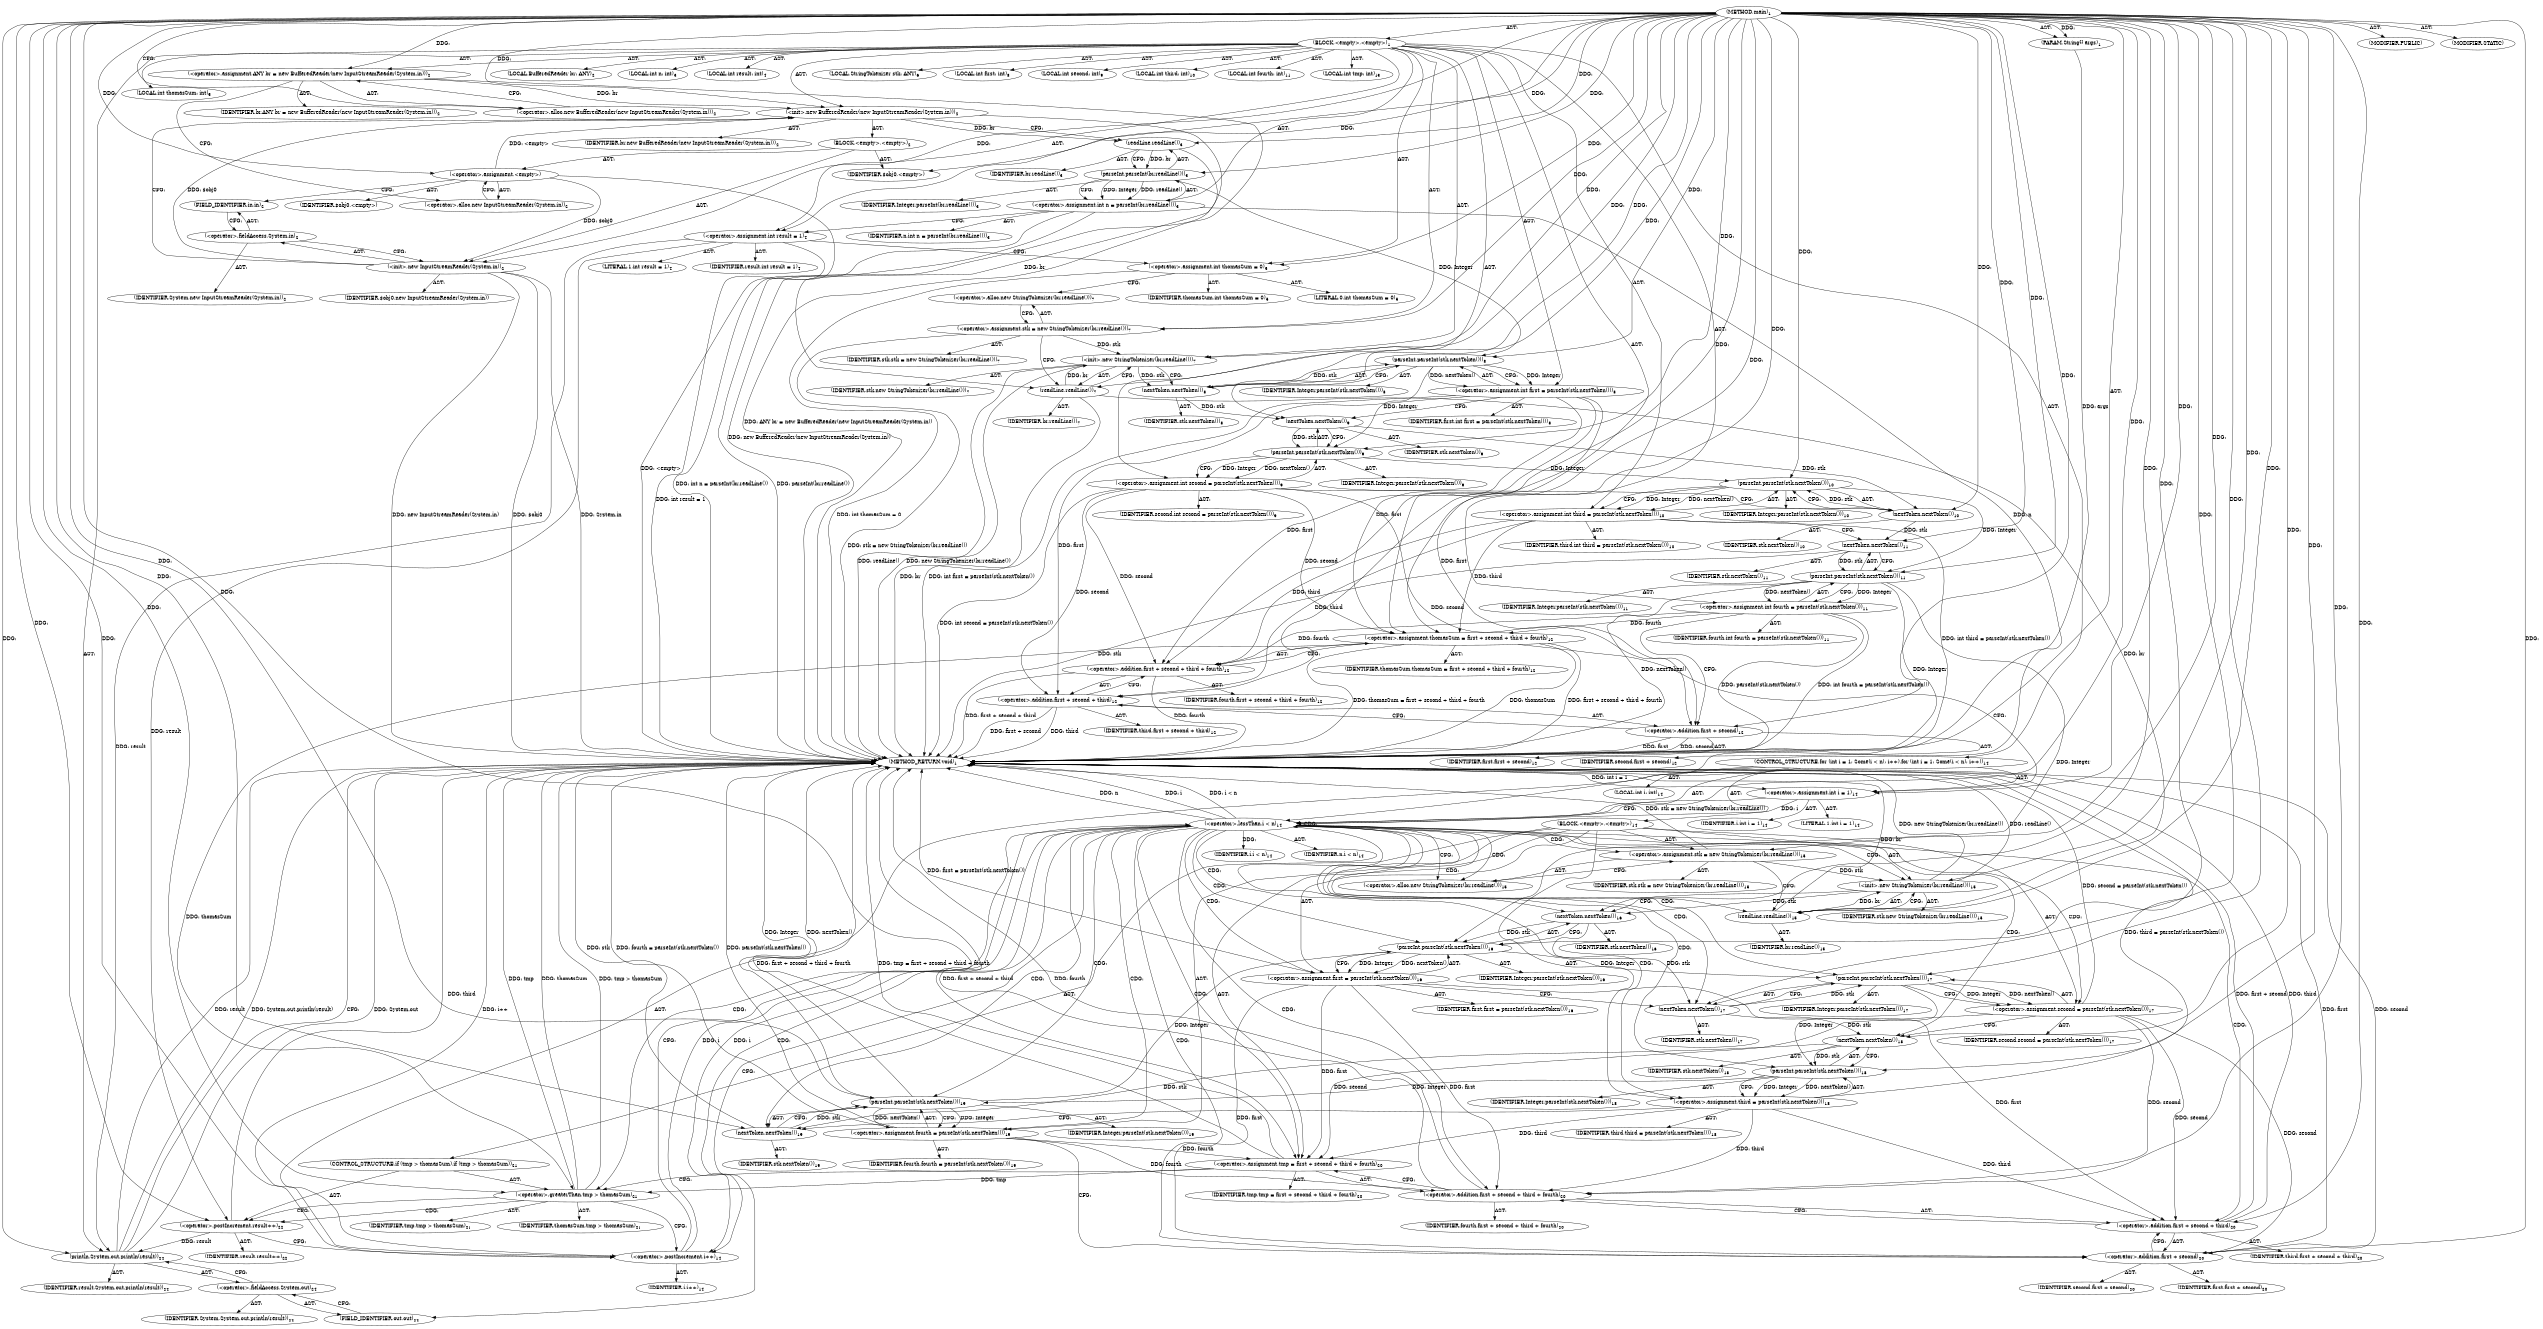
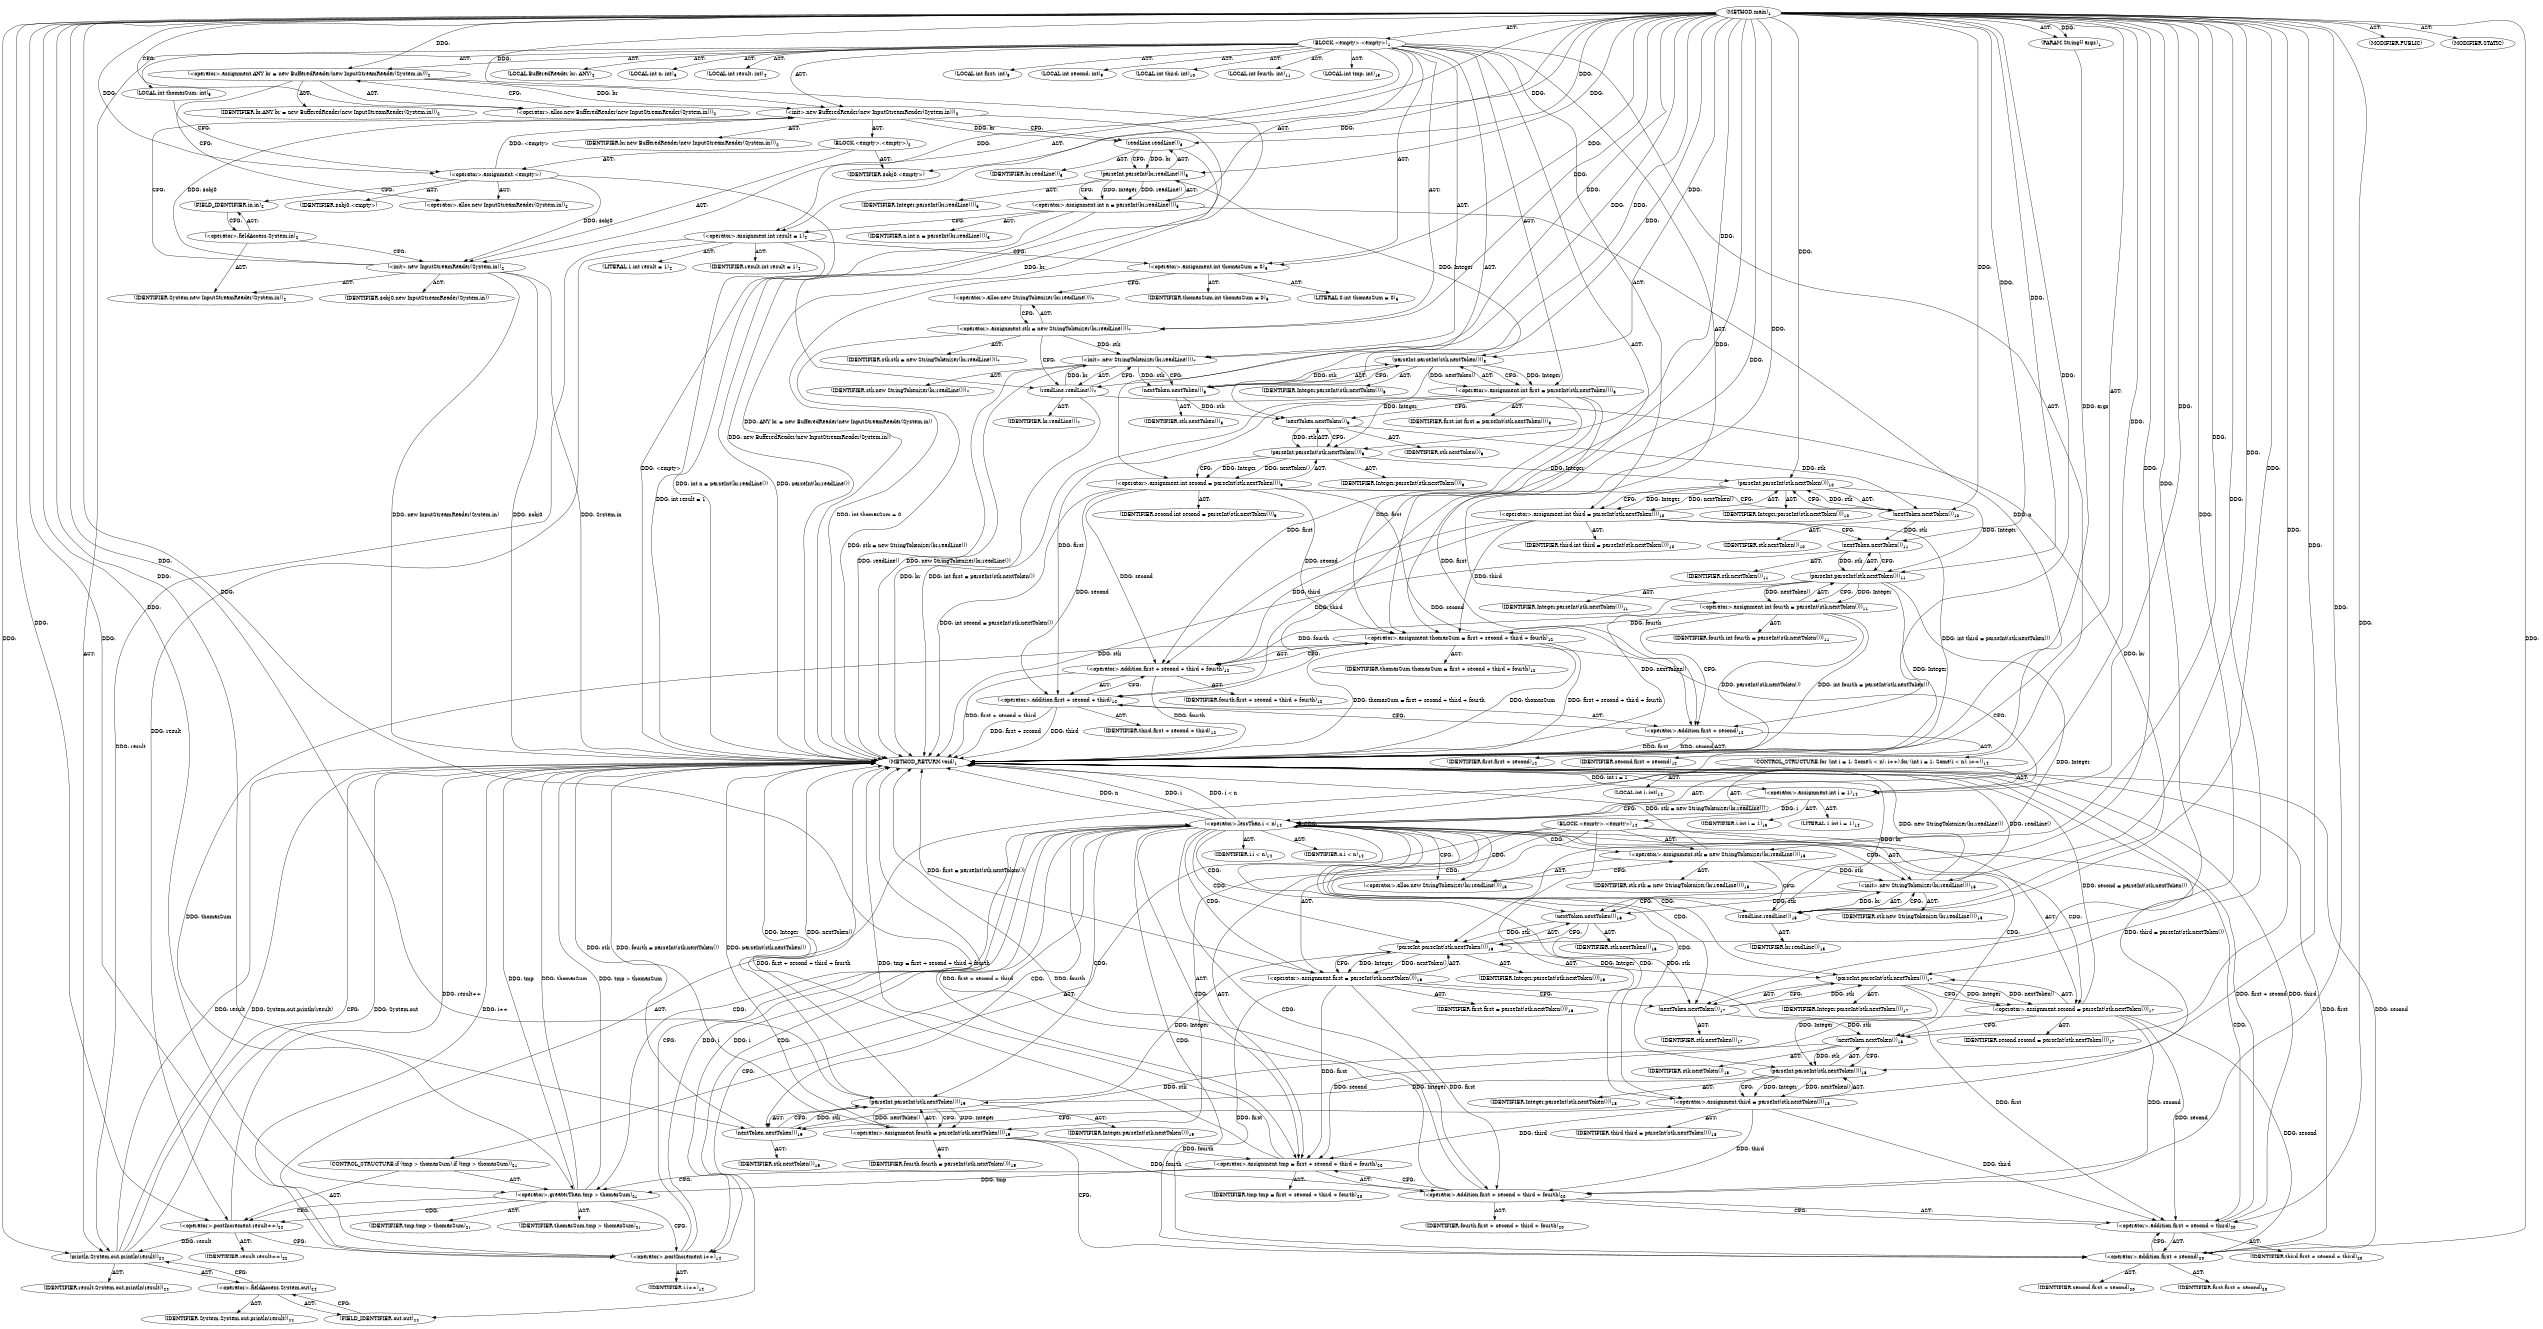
(874, 75) -> none
(483, 192) -> (295, 156)
(344, 253) -> (331, 283)
(1765, 824) -> (1765, 824)
(1250, 840) -> (1250, 840)
(462, 995) -> (462, 995)
(1135, 1006) -> none
